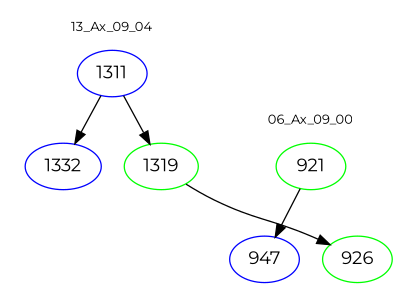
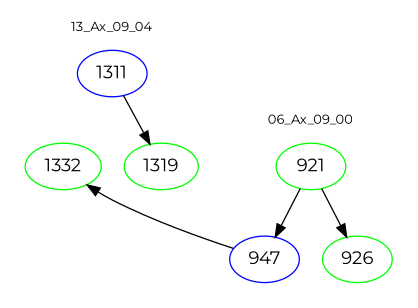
(91, 114) -> (164, 223)
(63, 166) -> (63, 166)
(251, 215) -> (331, 207)
